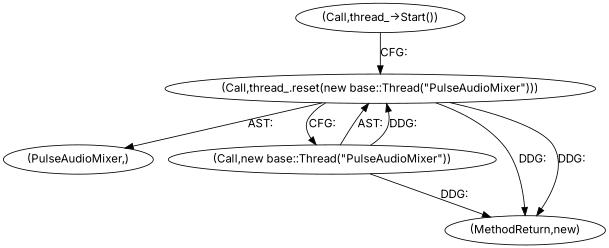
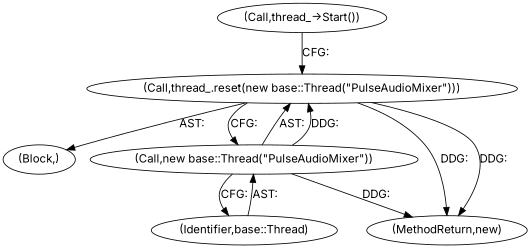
(78, 160) -> (39, 160)
none -> (244, 230)
